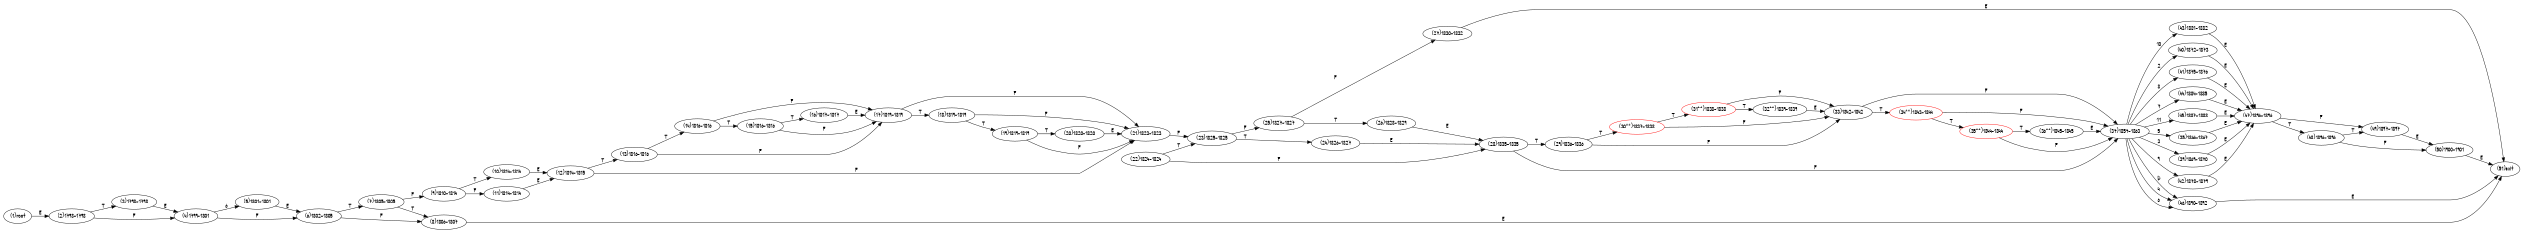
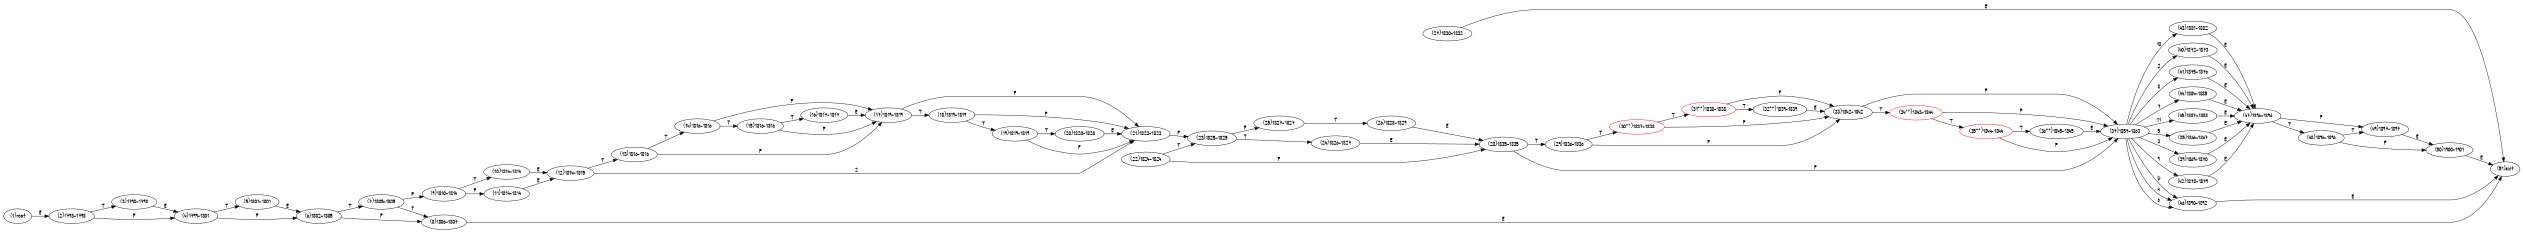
(1361, 79) -> none
(856, 170) -> (856, 170)
(227, 206) -> (227, 206)
